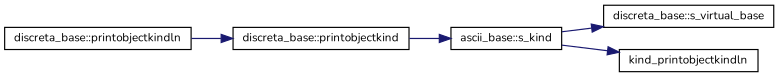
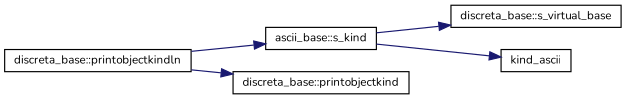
(424, 38) -> (223, 48)
(689, 61) -> (536, 61)
